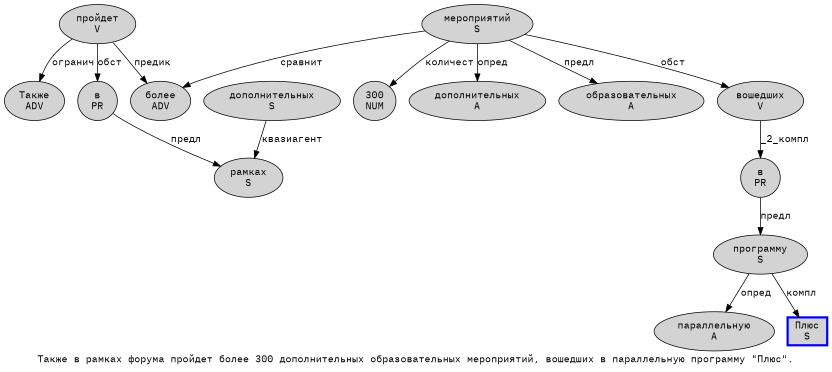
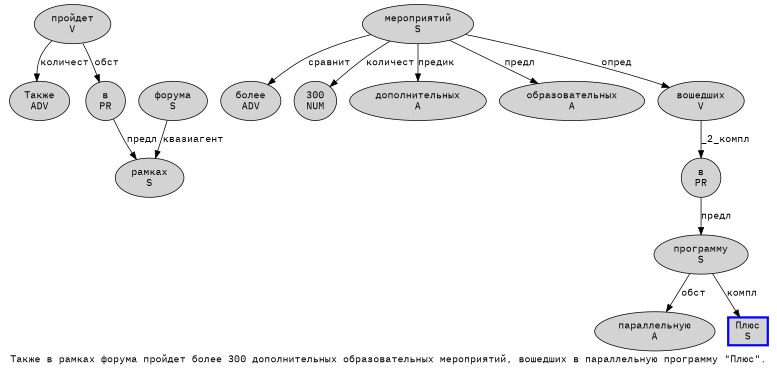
(128, 60) -> none
(73, 63) -> (65, 63)
(493, 63) -> (436, 63)
(673, 63) -> (617, 63)
(272, 101) -> (173, 101)
(756, 293) -> (694, 293)
